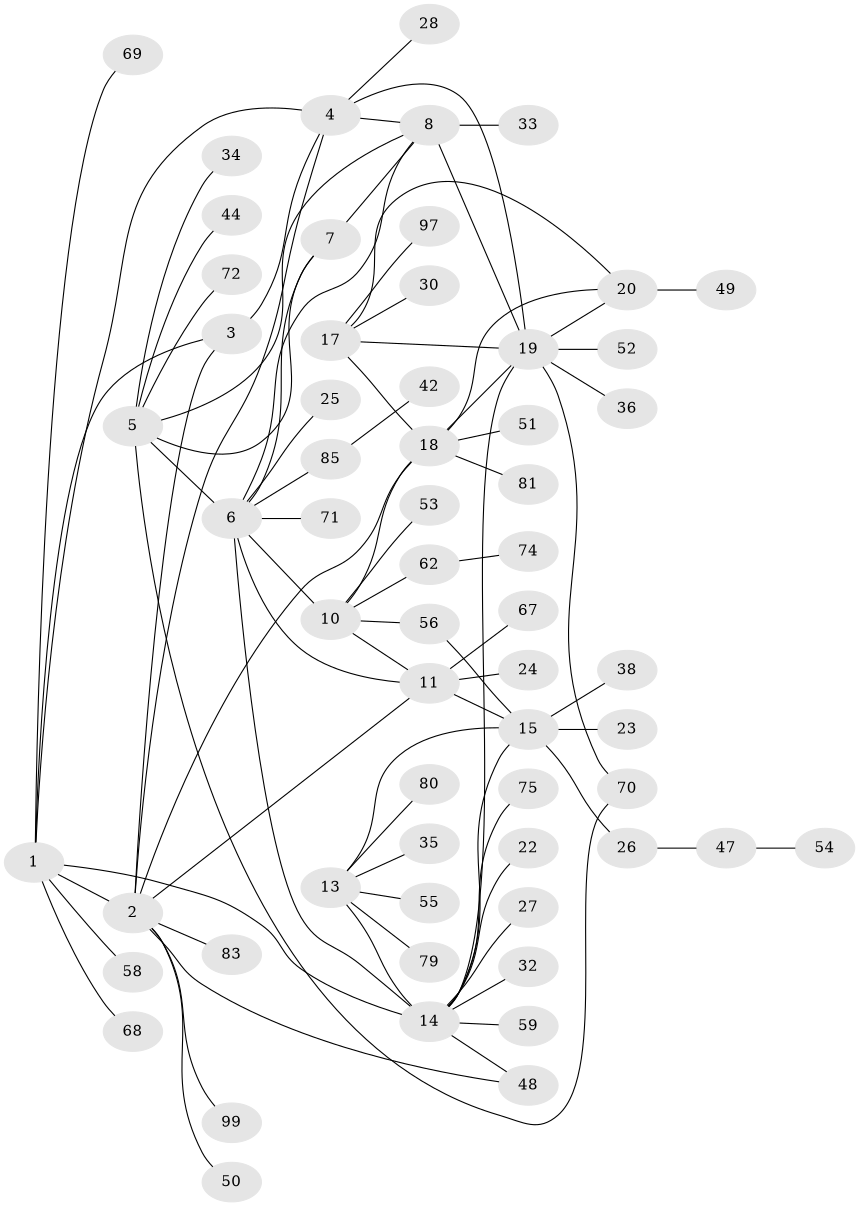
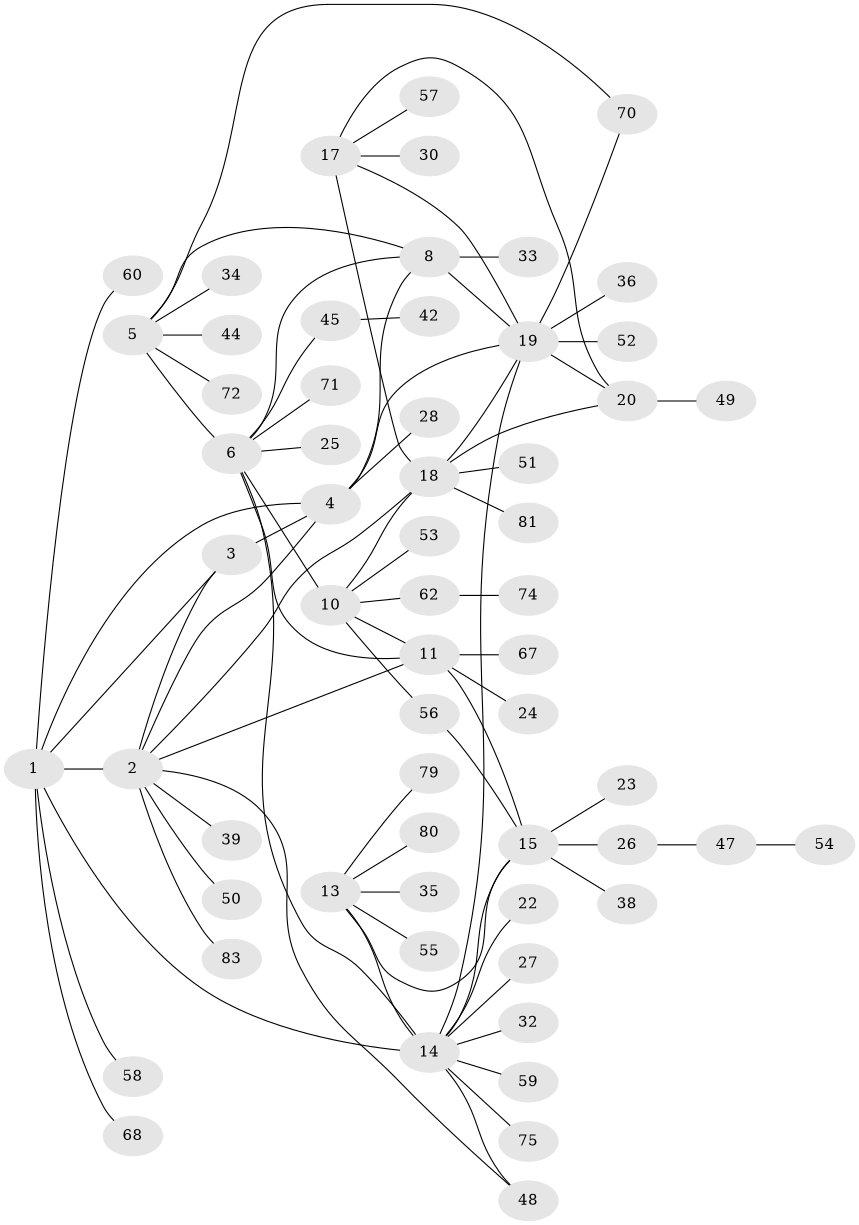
(133, 55) -> (133, 276)
(430, 226) -> (430, 97)
(331, 239) -> none
(331, 459) -> (331, 321)
(232, 1123) -> (232, 840)
